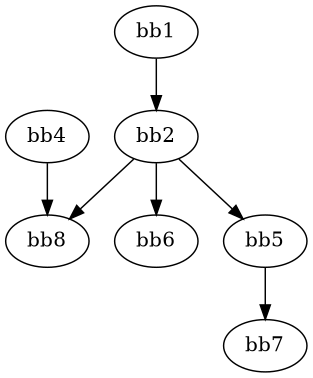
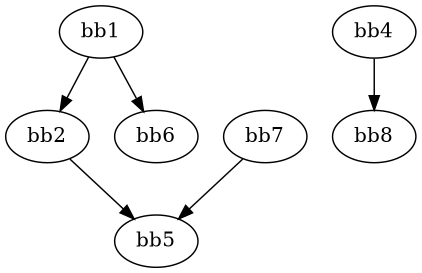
(156, 182) -> (125, 78)
(107, 184) -> none
(265, 286) -> (216, 184)
